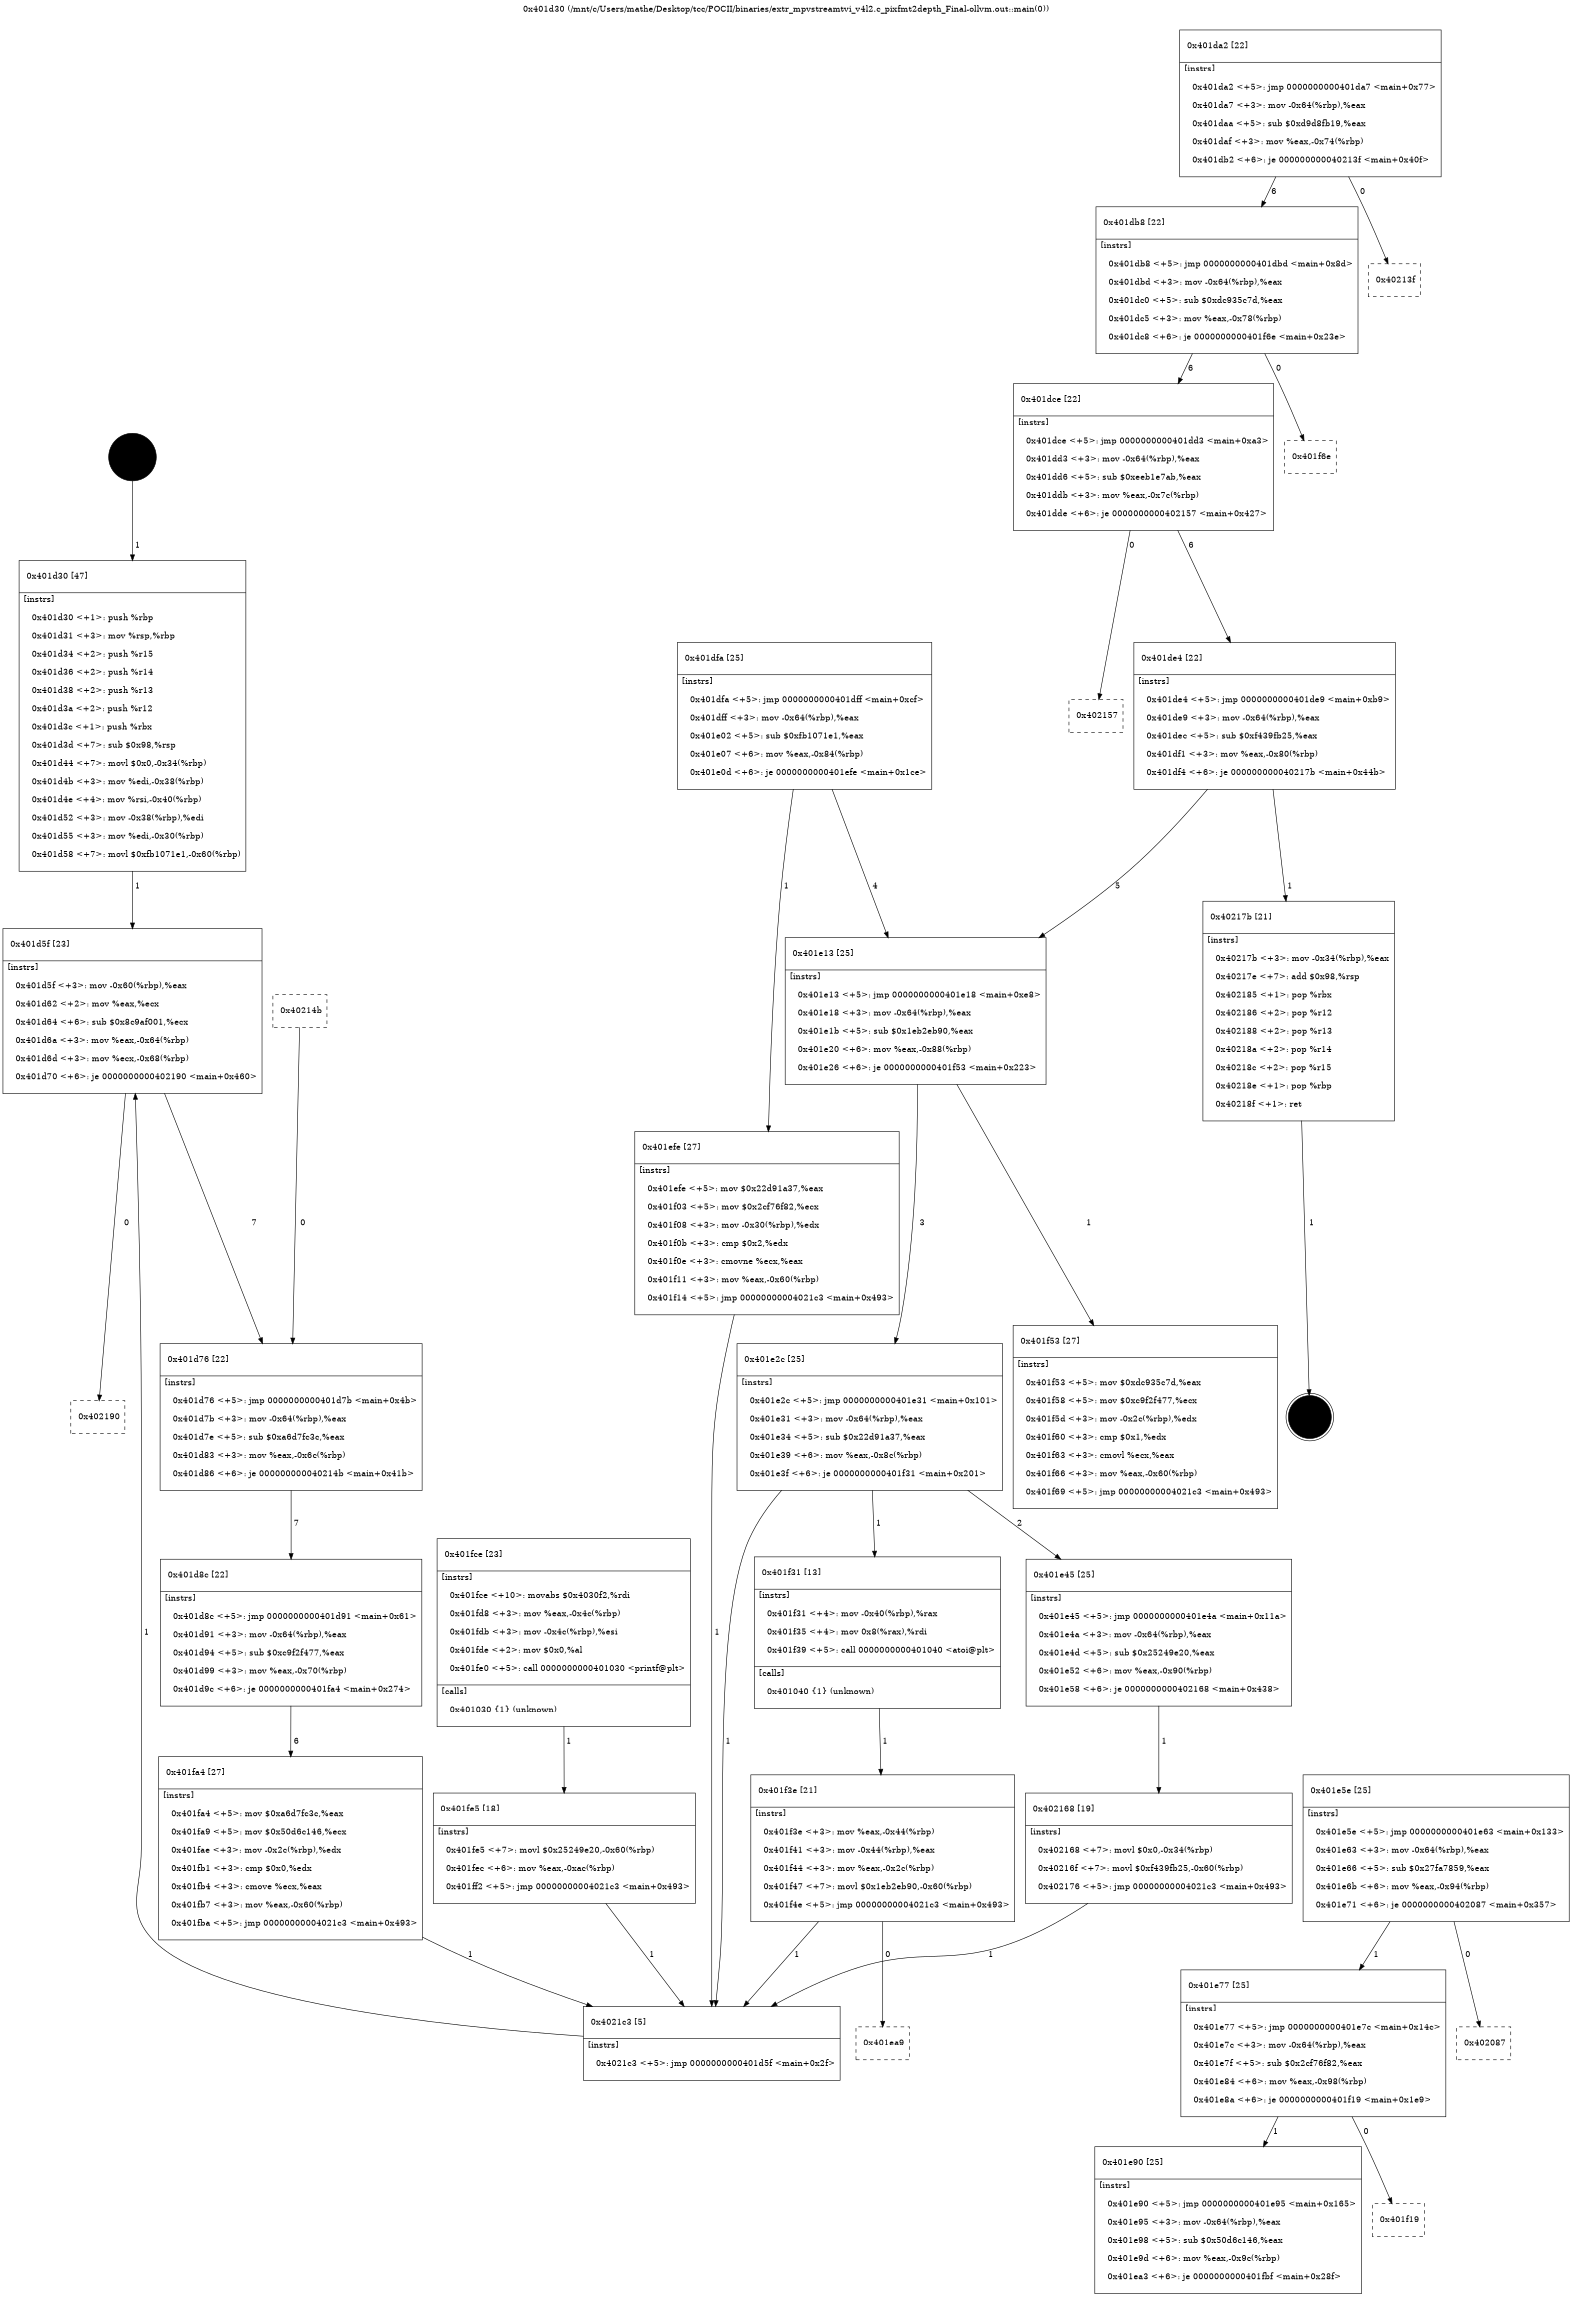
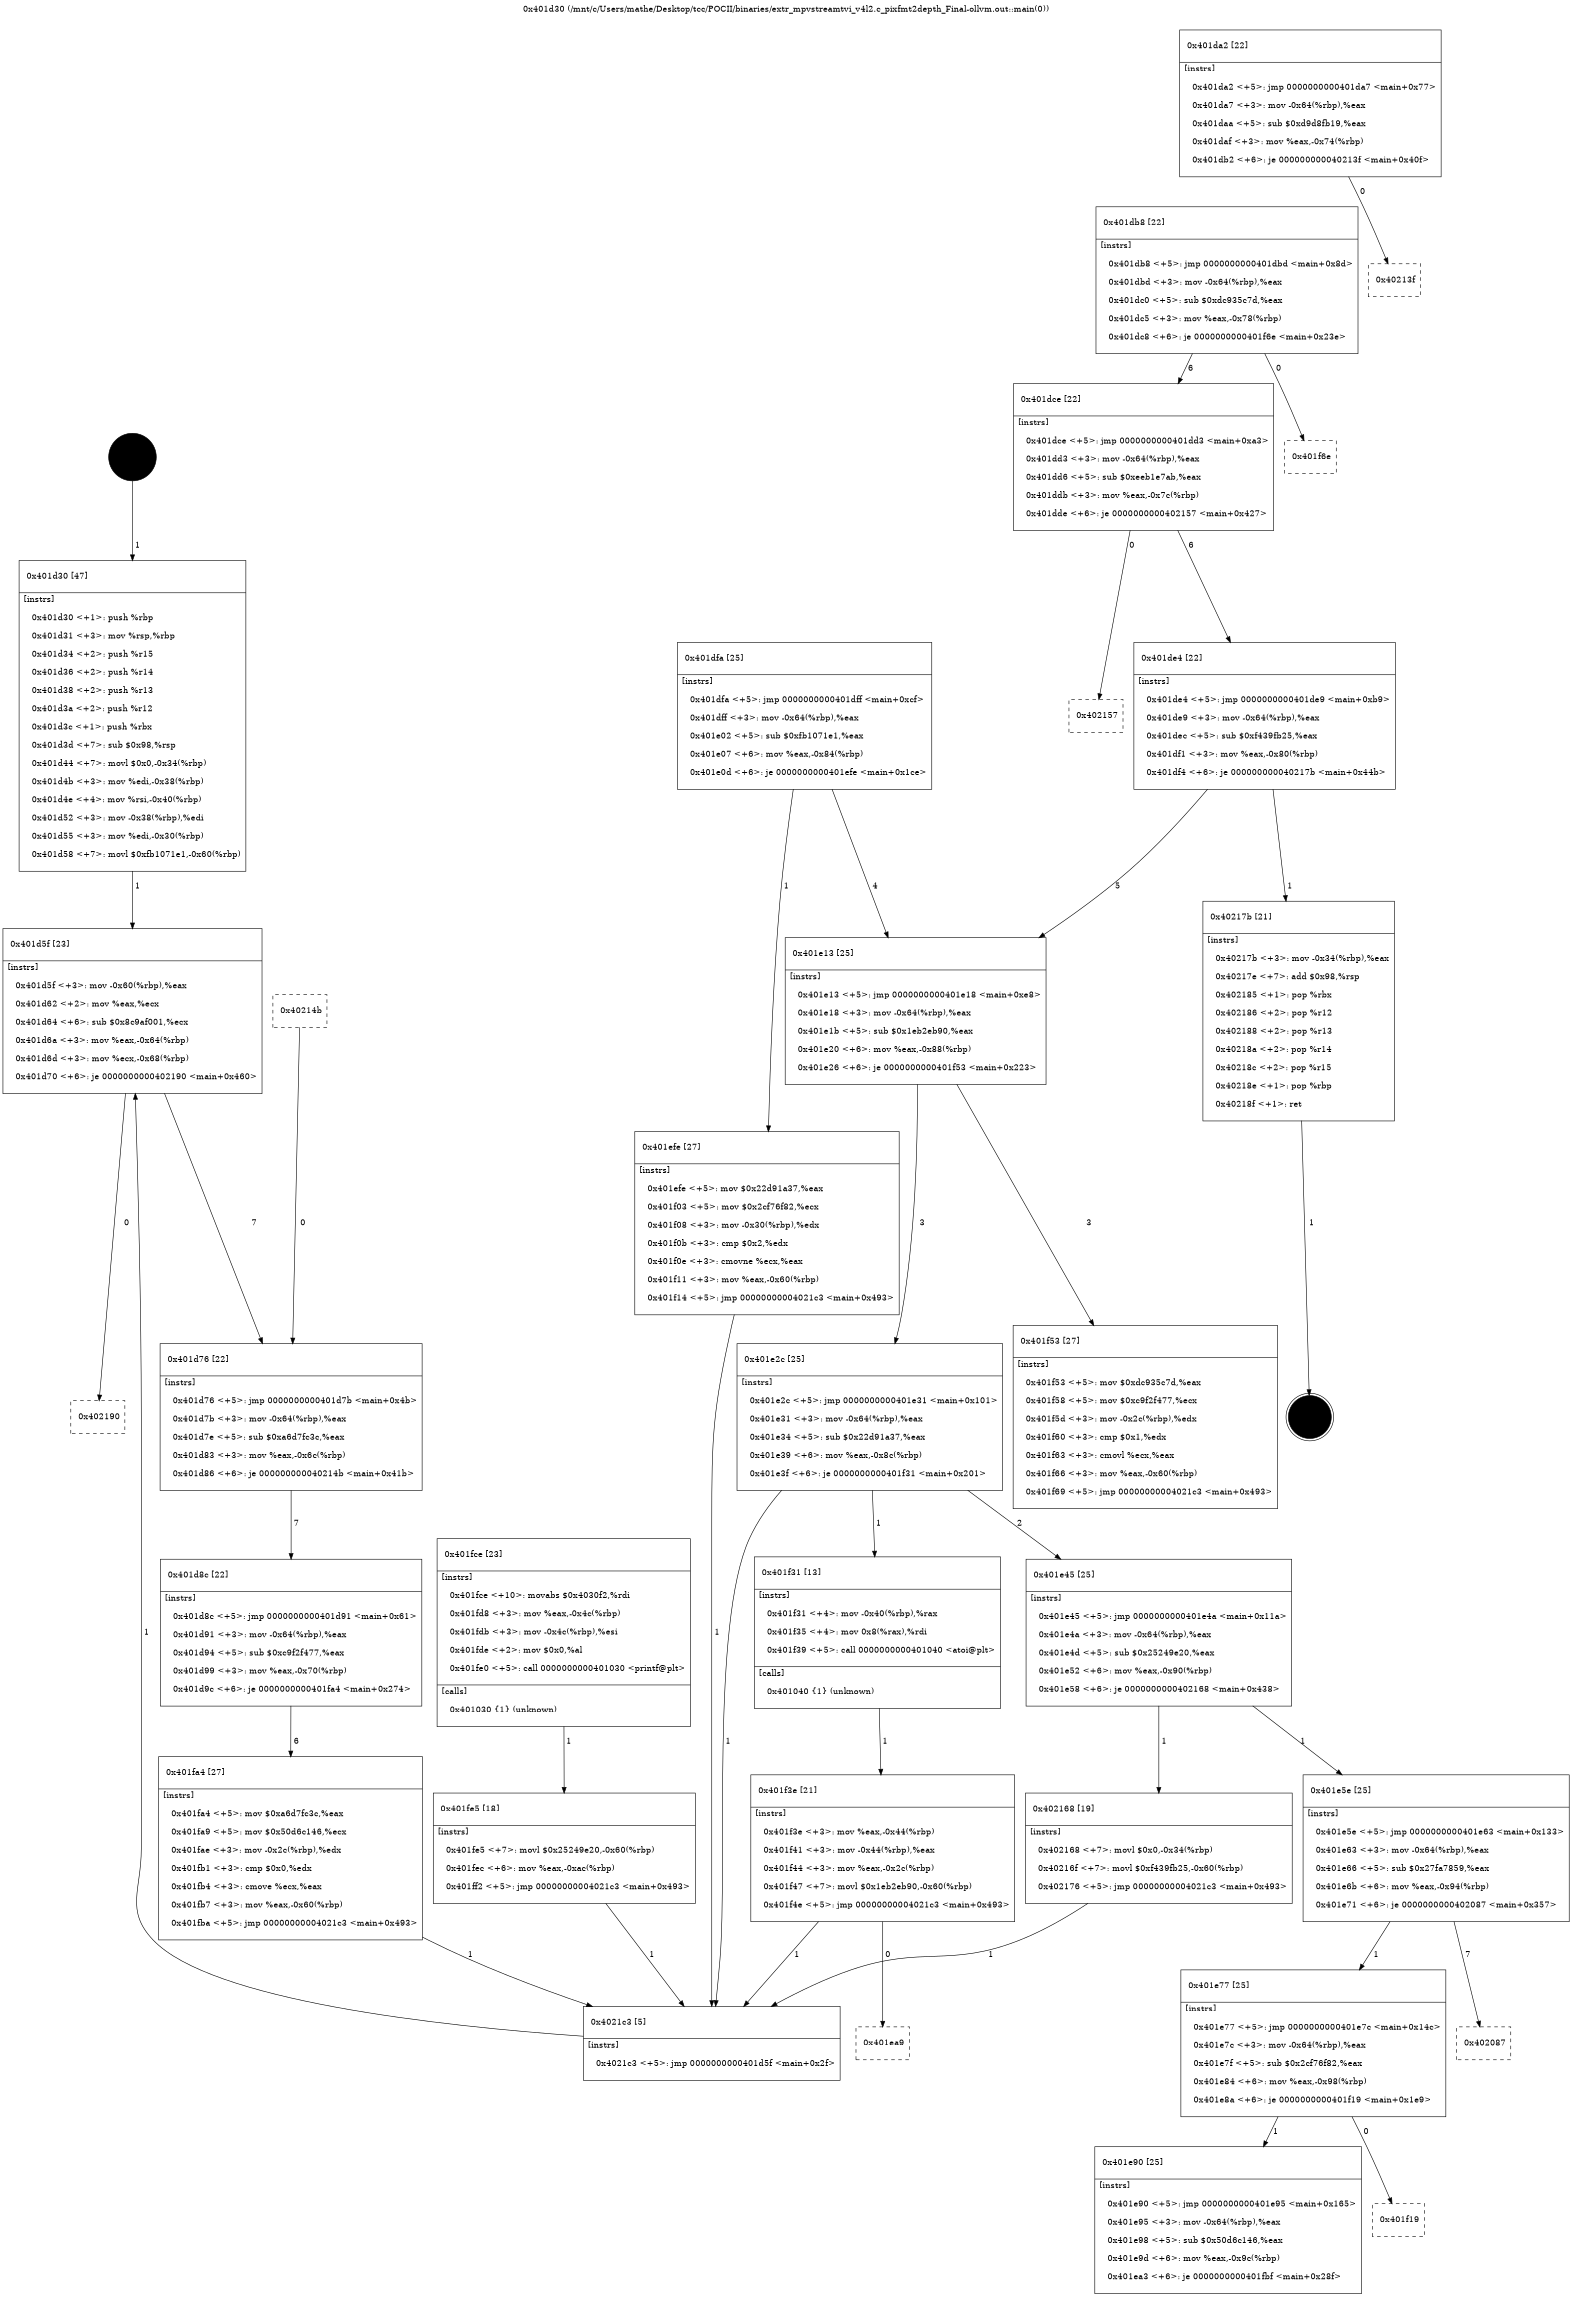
(1270, 189) -> none
(1088, 1223) -> (1088, 1223)
none -> (1295, 1739)
(1467, 1955) -> (1467, 1955)
